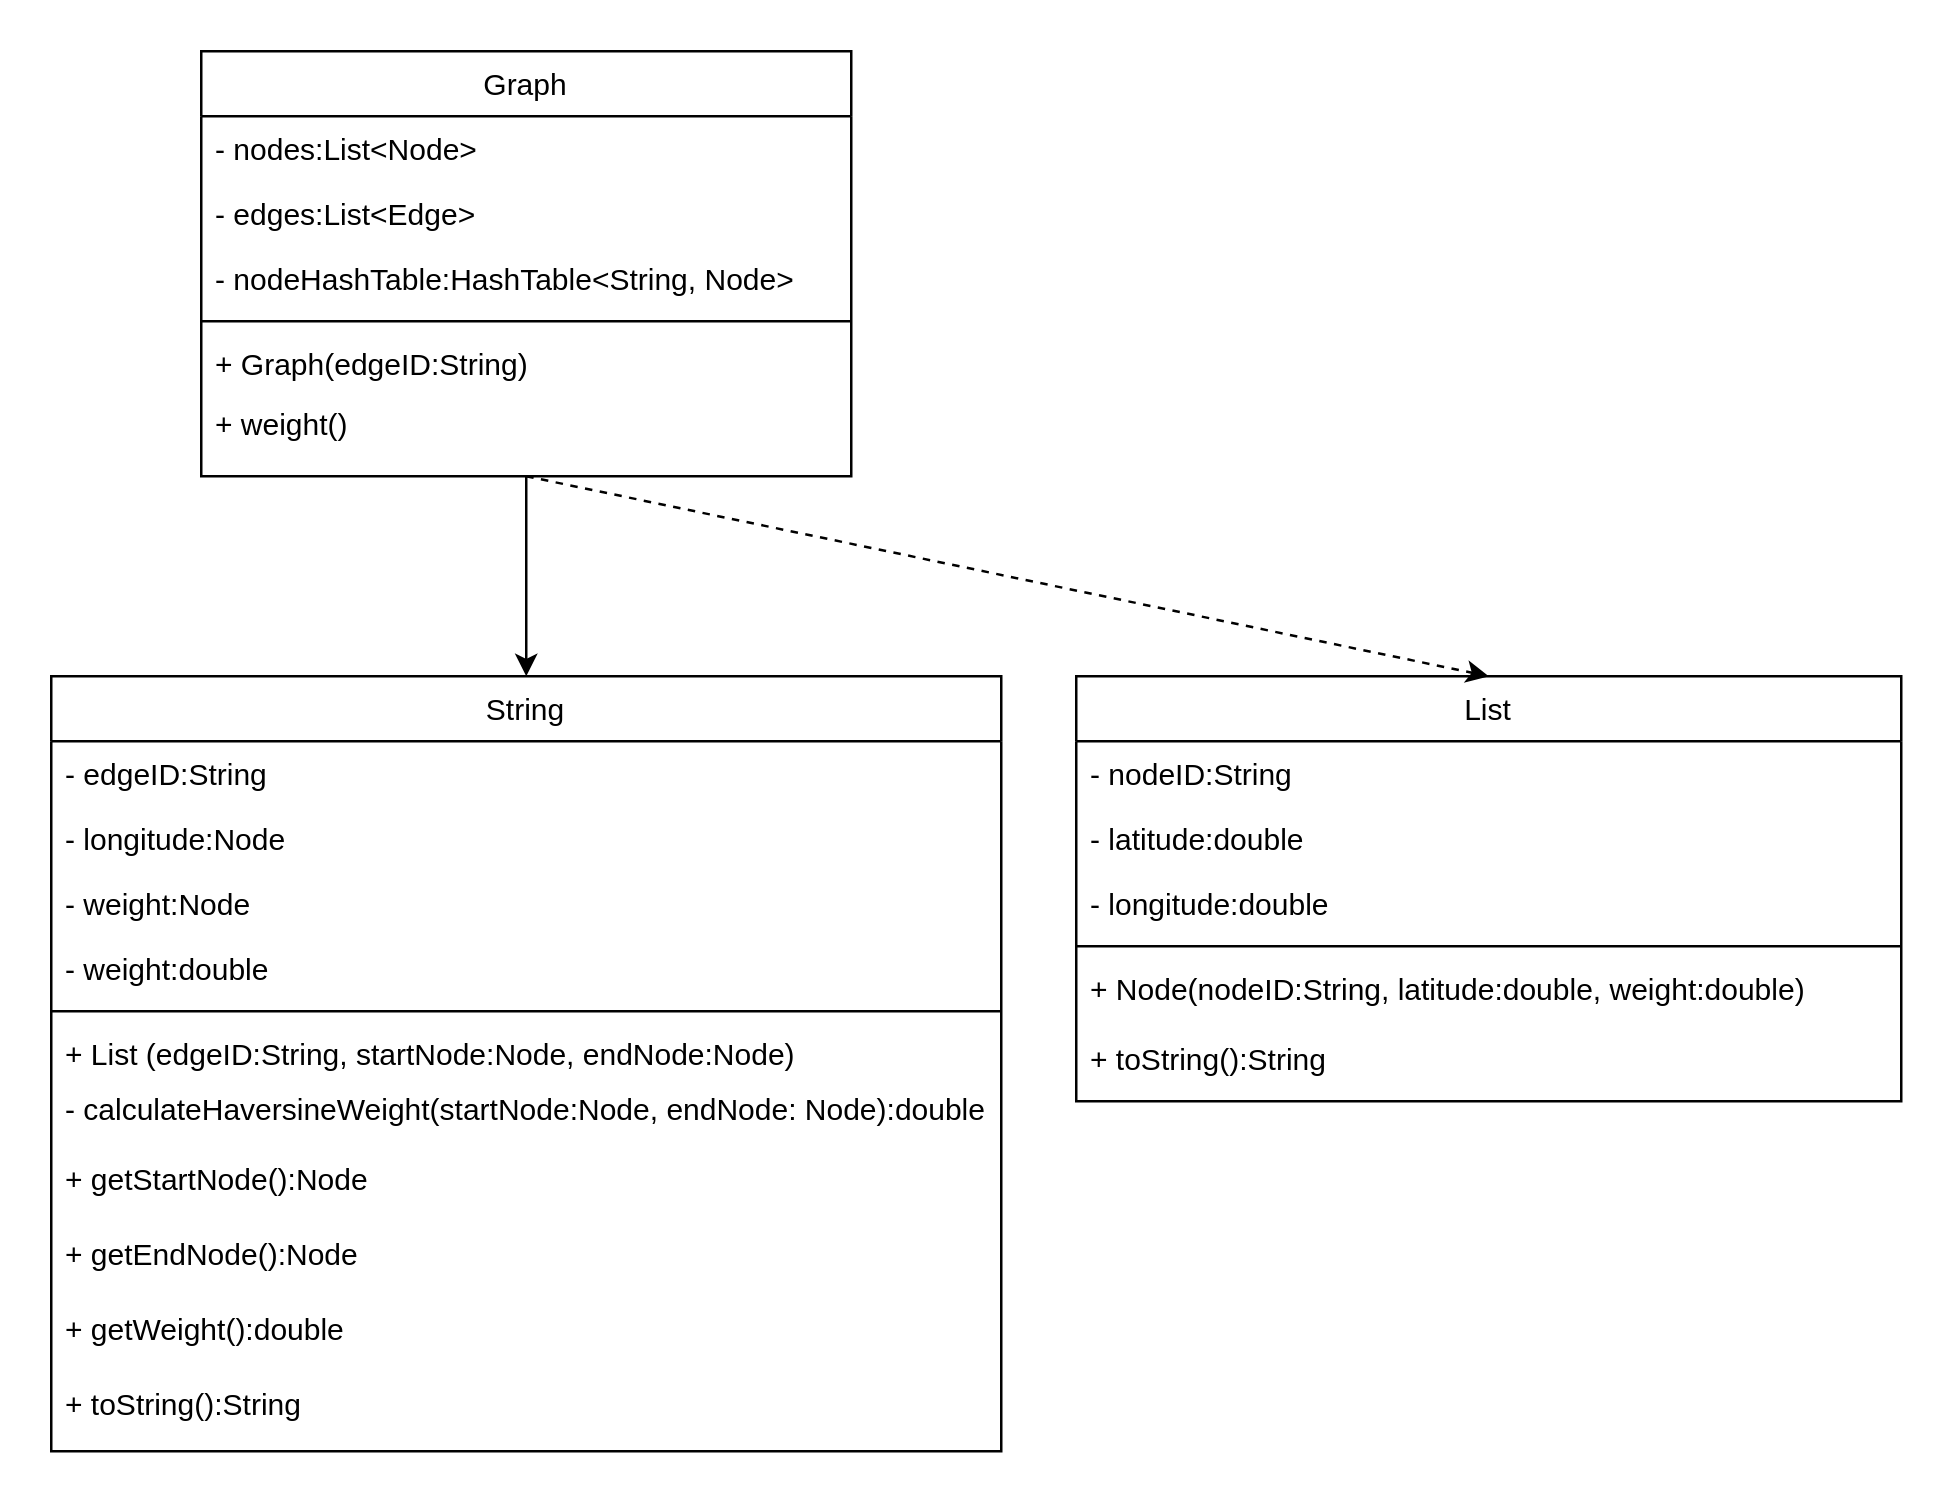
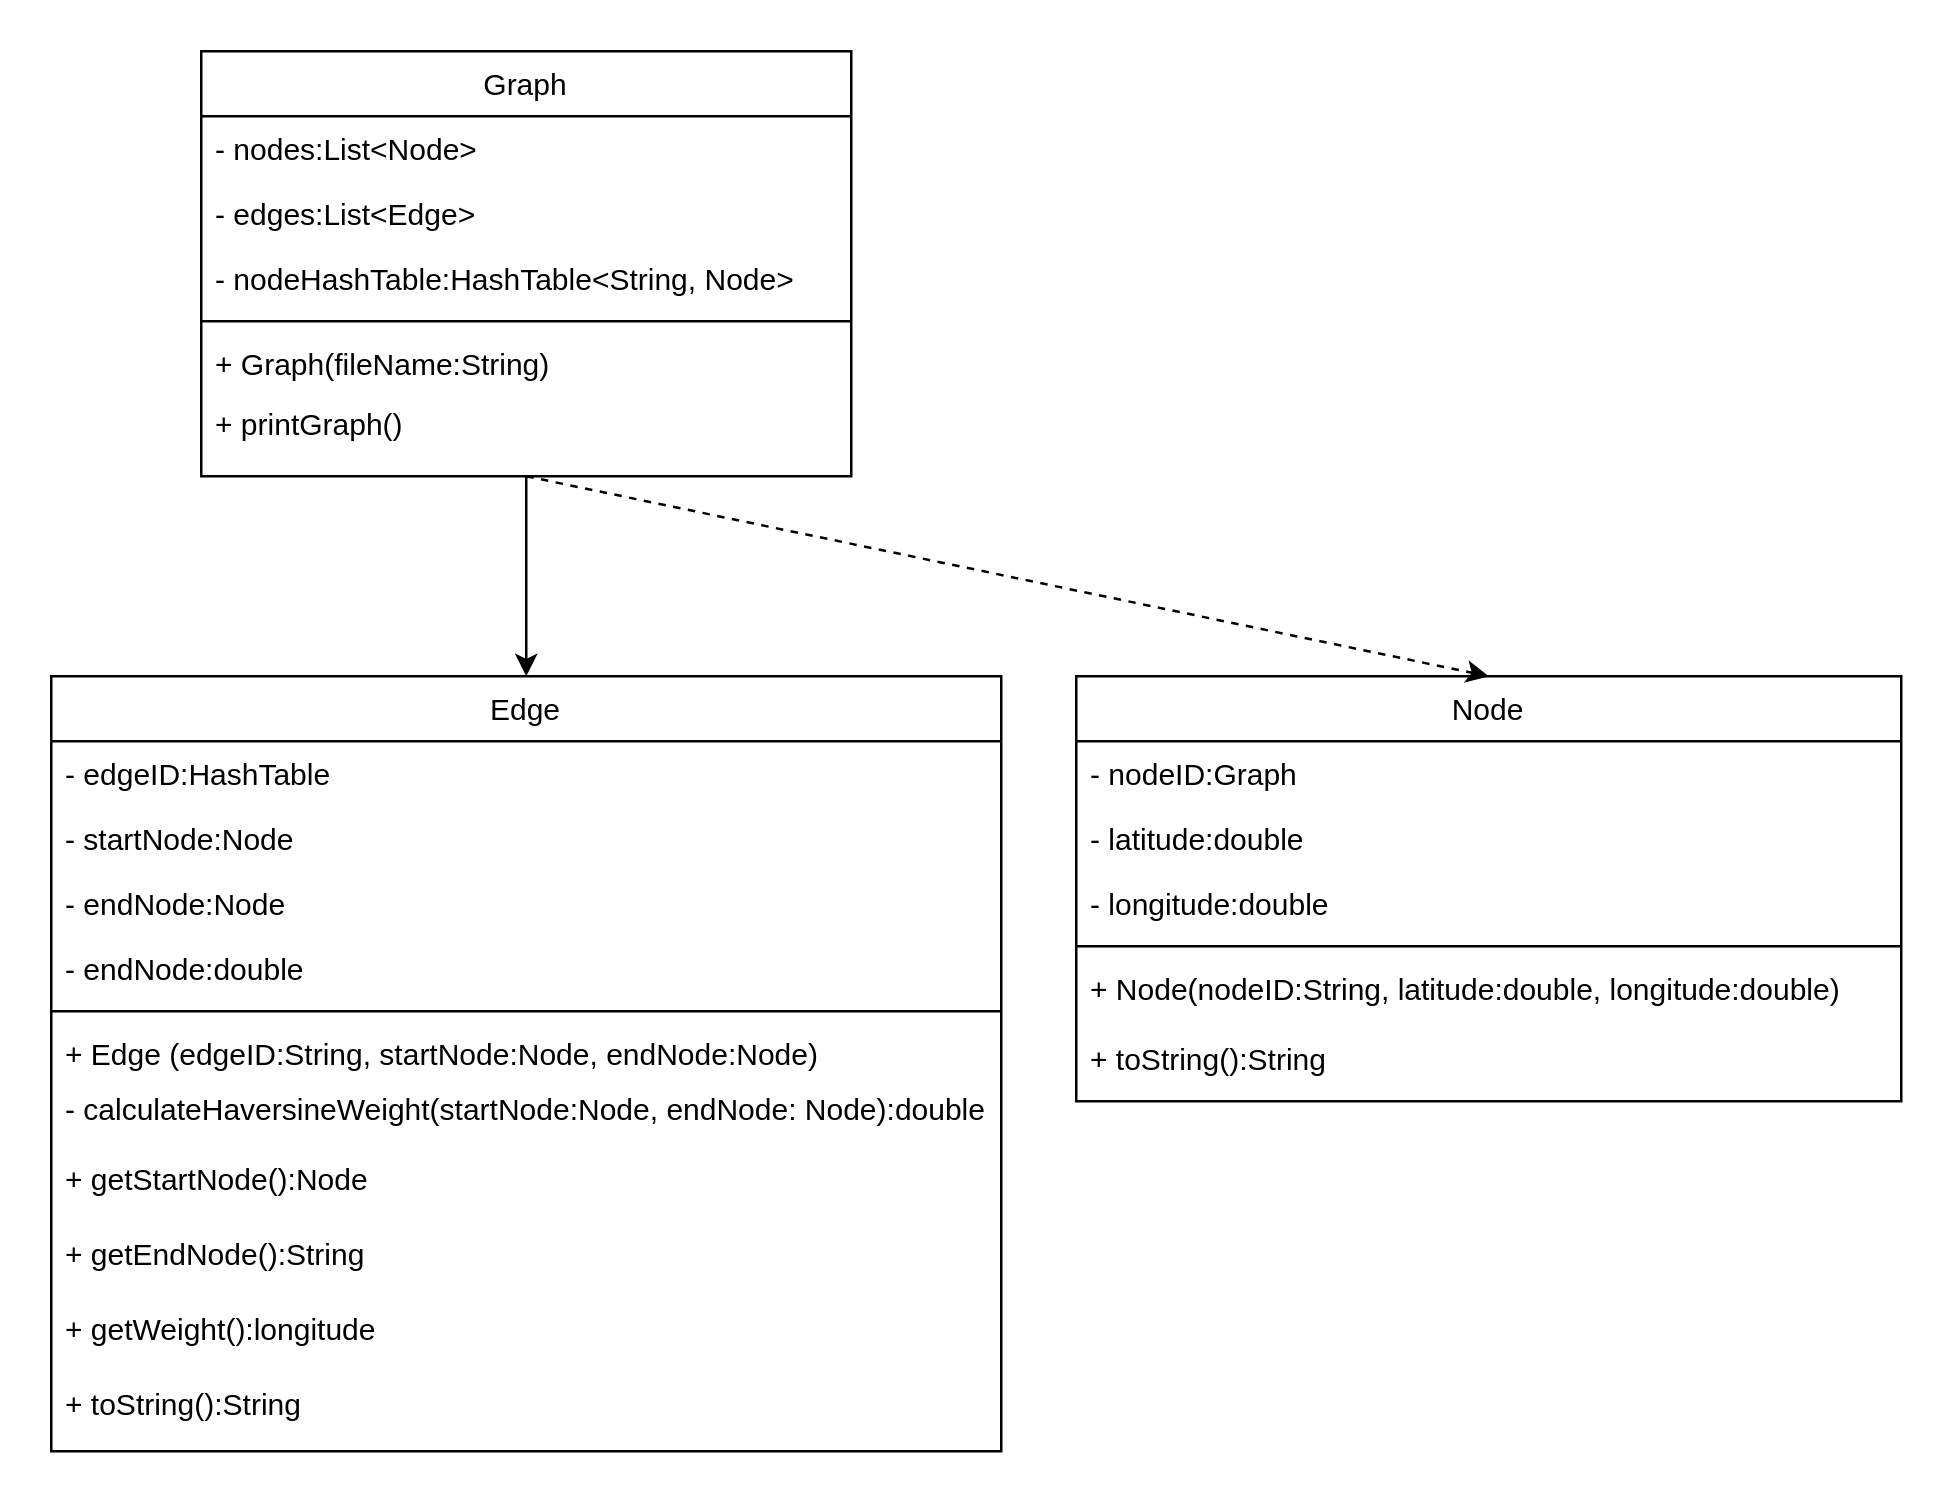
(388, 365) -> (397, 365)
(291, 425) -> (325, 425)
(525, 710) -> (525, 710)
(1488, 710) -> (1488, 710)
(179, 775) -> (205, 775)
(1204, 775) -> (1200, 775)
(184, 840) -> (192, 840)
(163, 905) -> (175, 905)
(175, 970) -> (188, 970)
(1481, 990) -> (1502, 990)
(459, 1055) -> (463, 1055)
(217, 1255) -> (230, 1255)
(217, 1330) -> (239, 1330)
